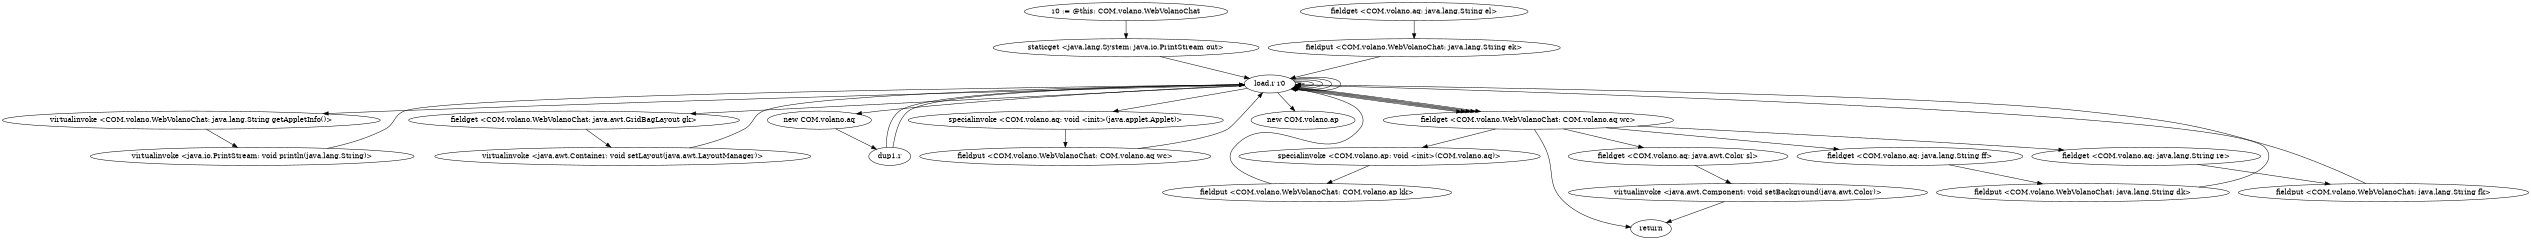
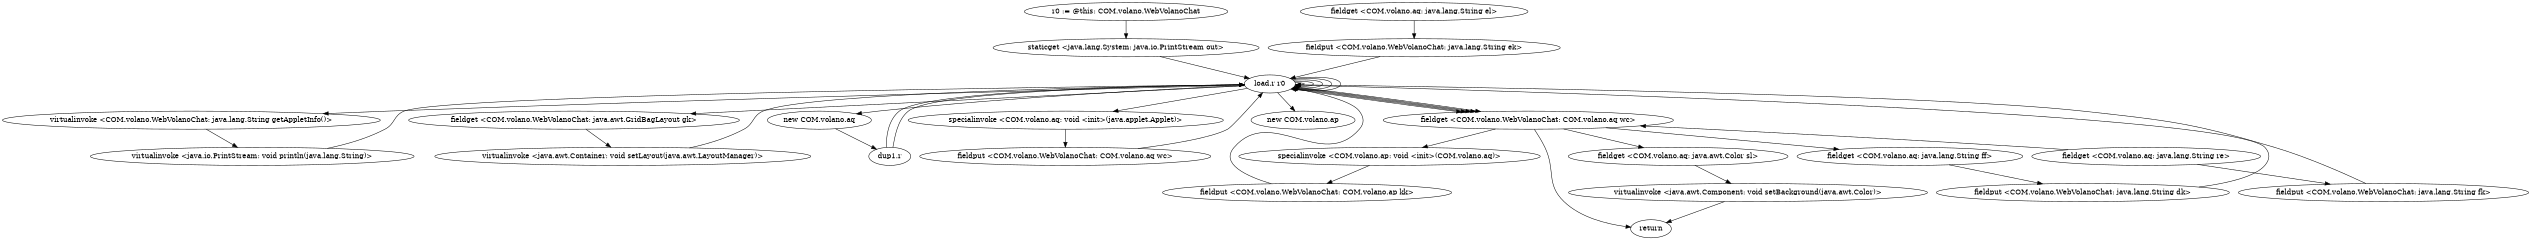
(1848, 137) -> (1857, 137)
